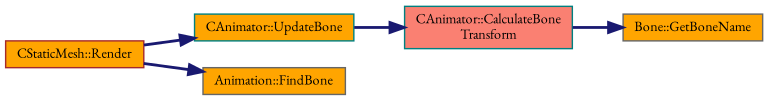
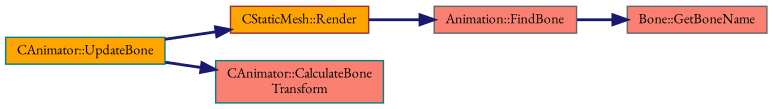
(591, 27) -> (595, 20)
(693, 27) -> (697, 20)
(162, 43) -> (190, 36)
(274, 81) -> (505, 20)
